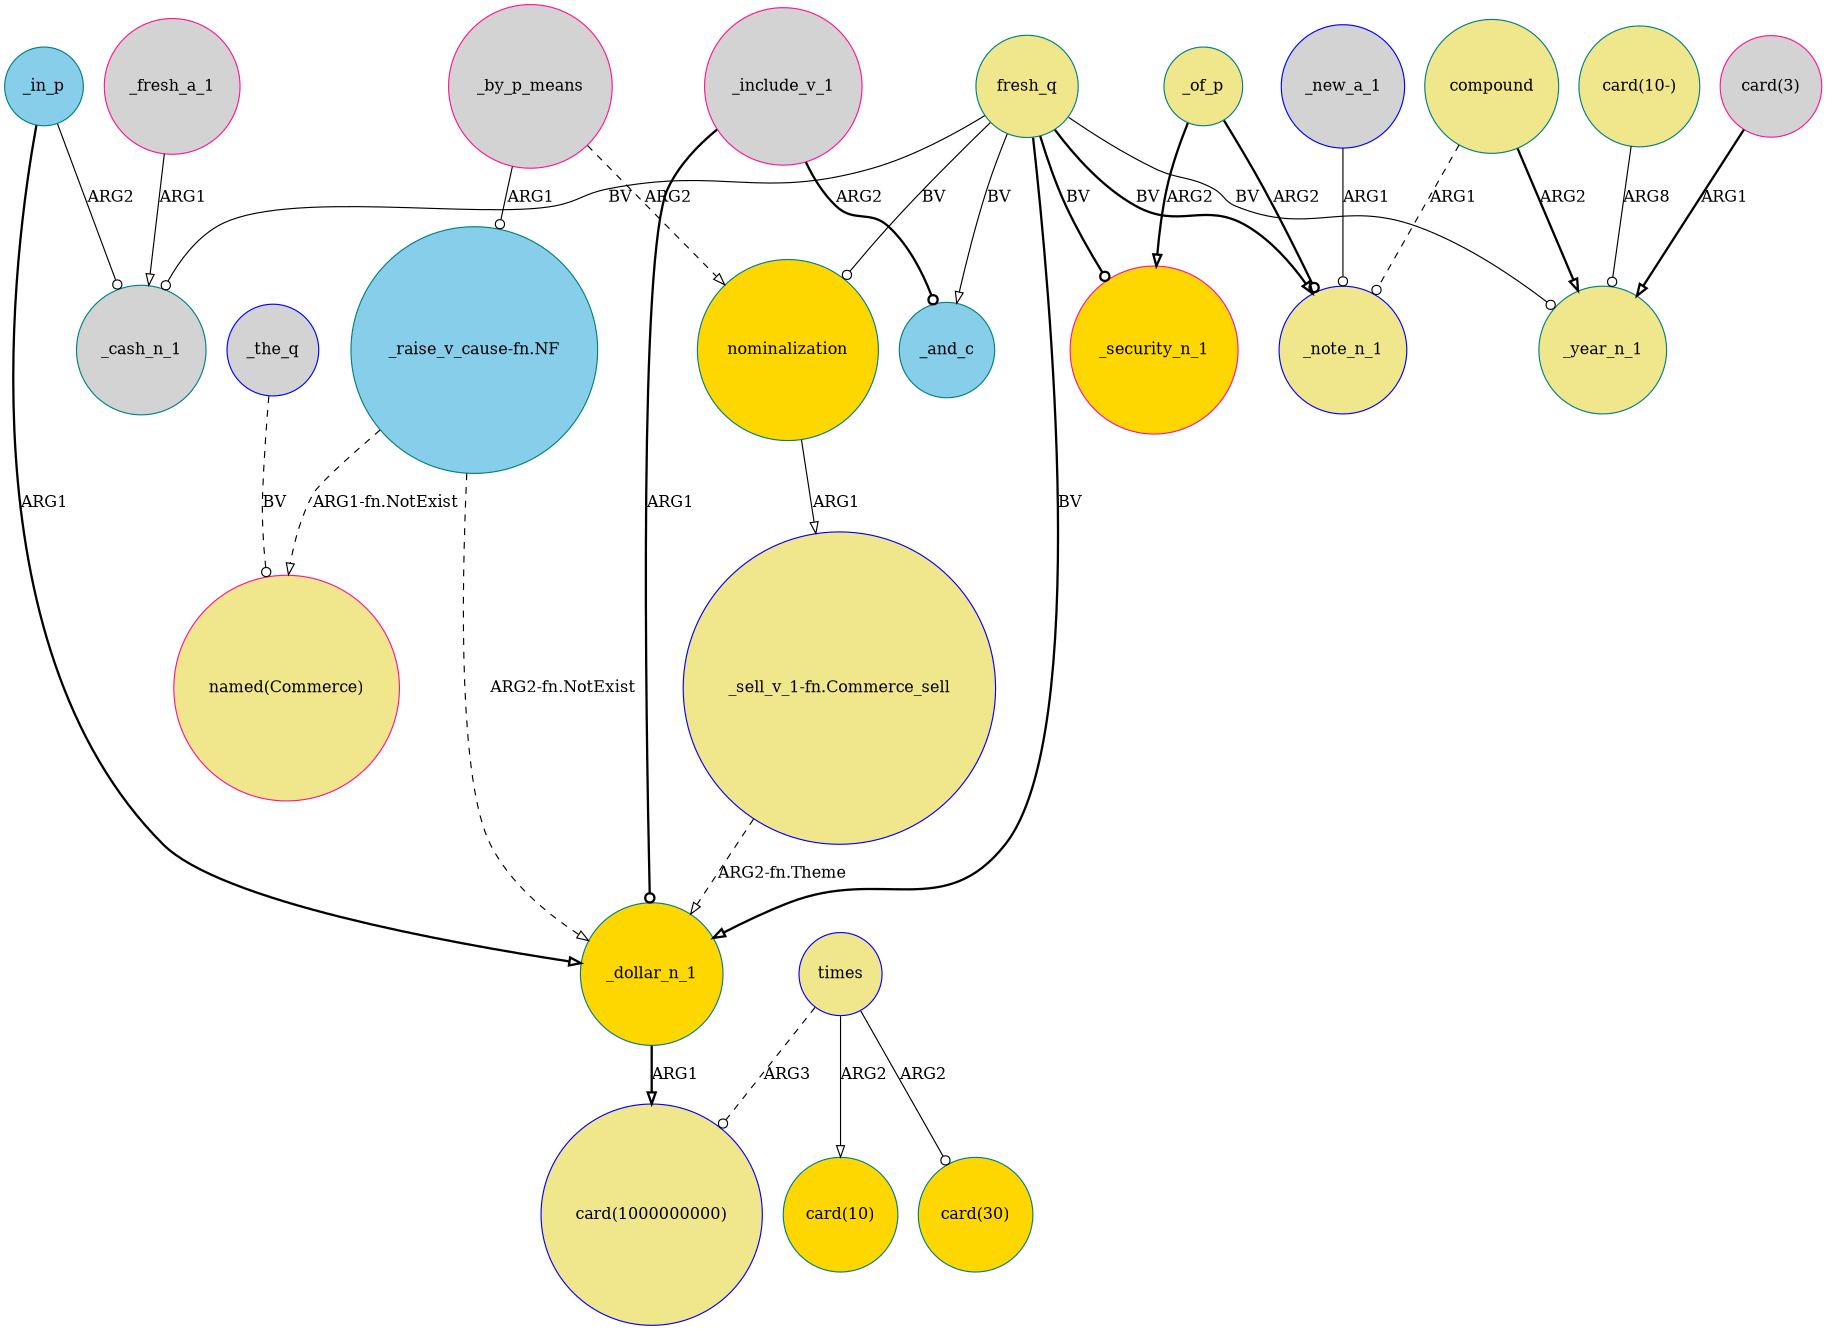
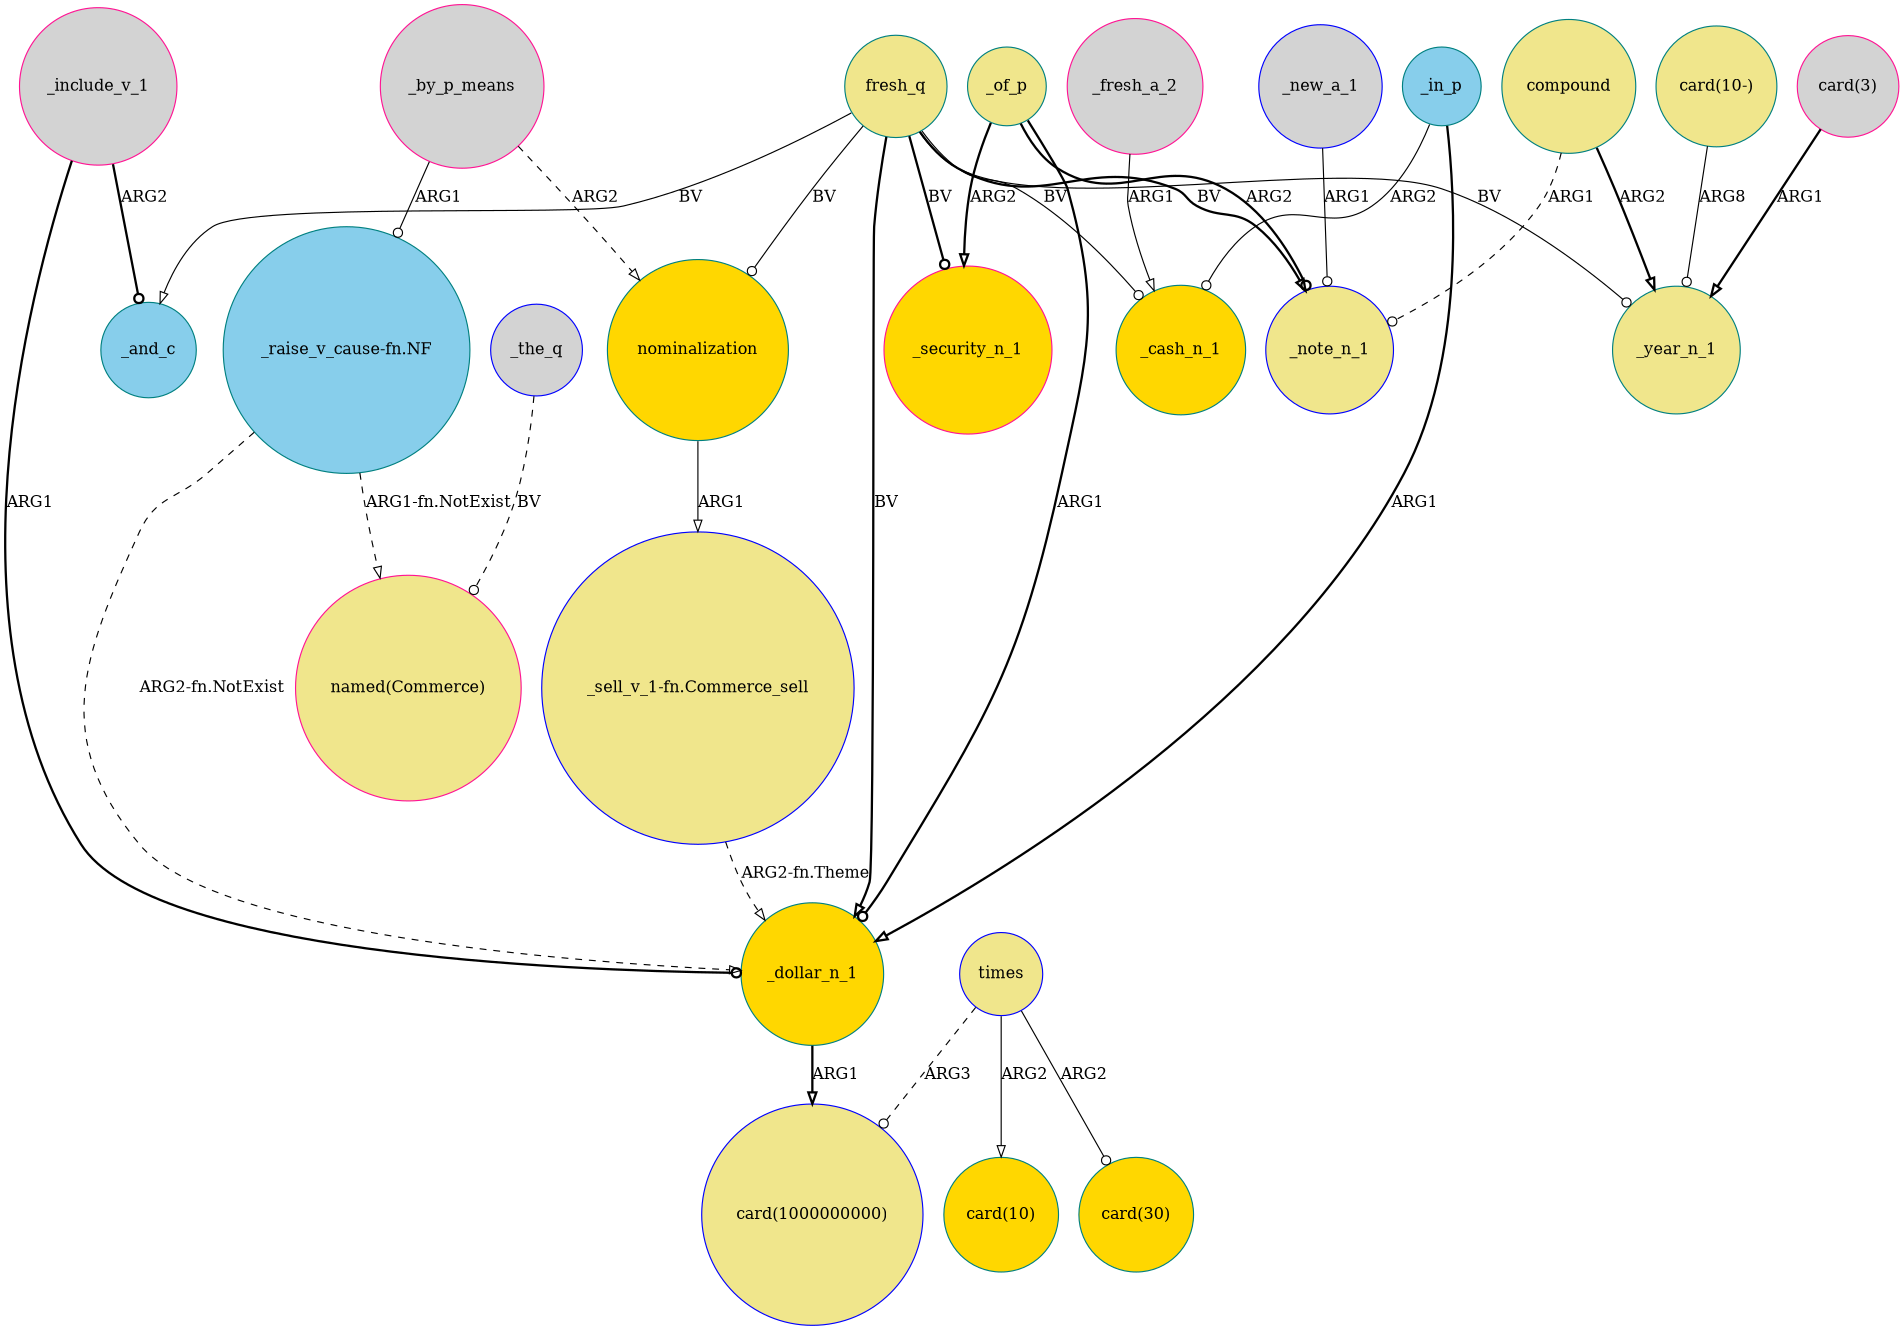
(172, 86) -> (1135, 86)
(141, 350) -> (1181, 350)
none -> (1049, 530)
